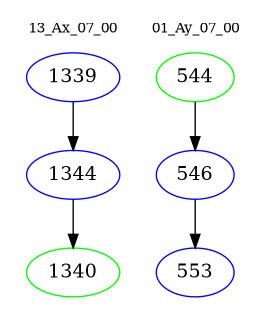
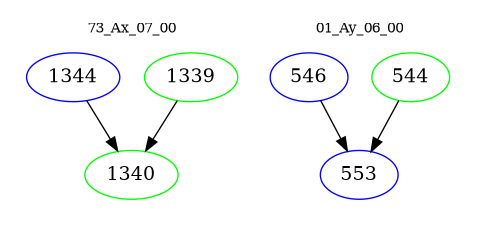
(73, 29) -> (132, 29)
(196, 29) -> (360, 29)
(73, 77) -> (191, 77)
(73, 119) -> (165, 120)
(195, 119) -> (388, 120)
